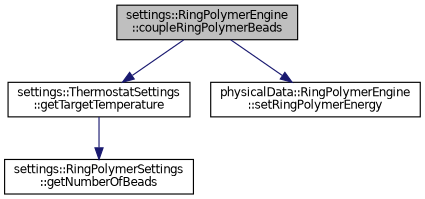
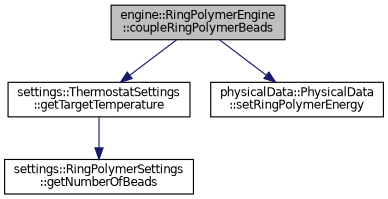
(207, 22) -> (198, 22)
(315, 100) -> (297, 100)
